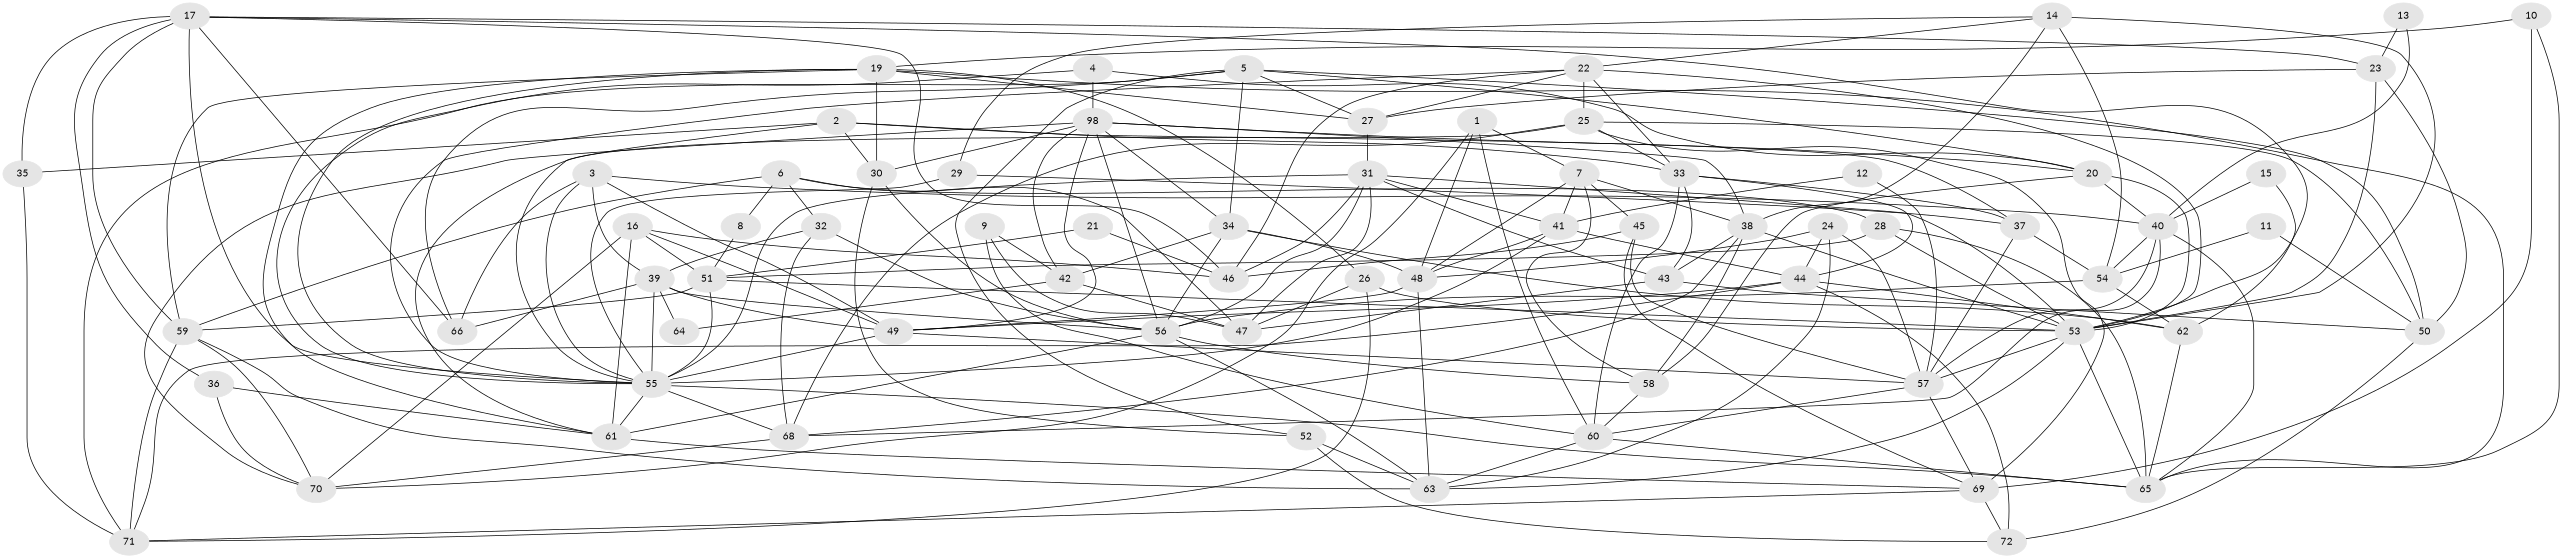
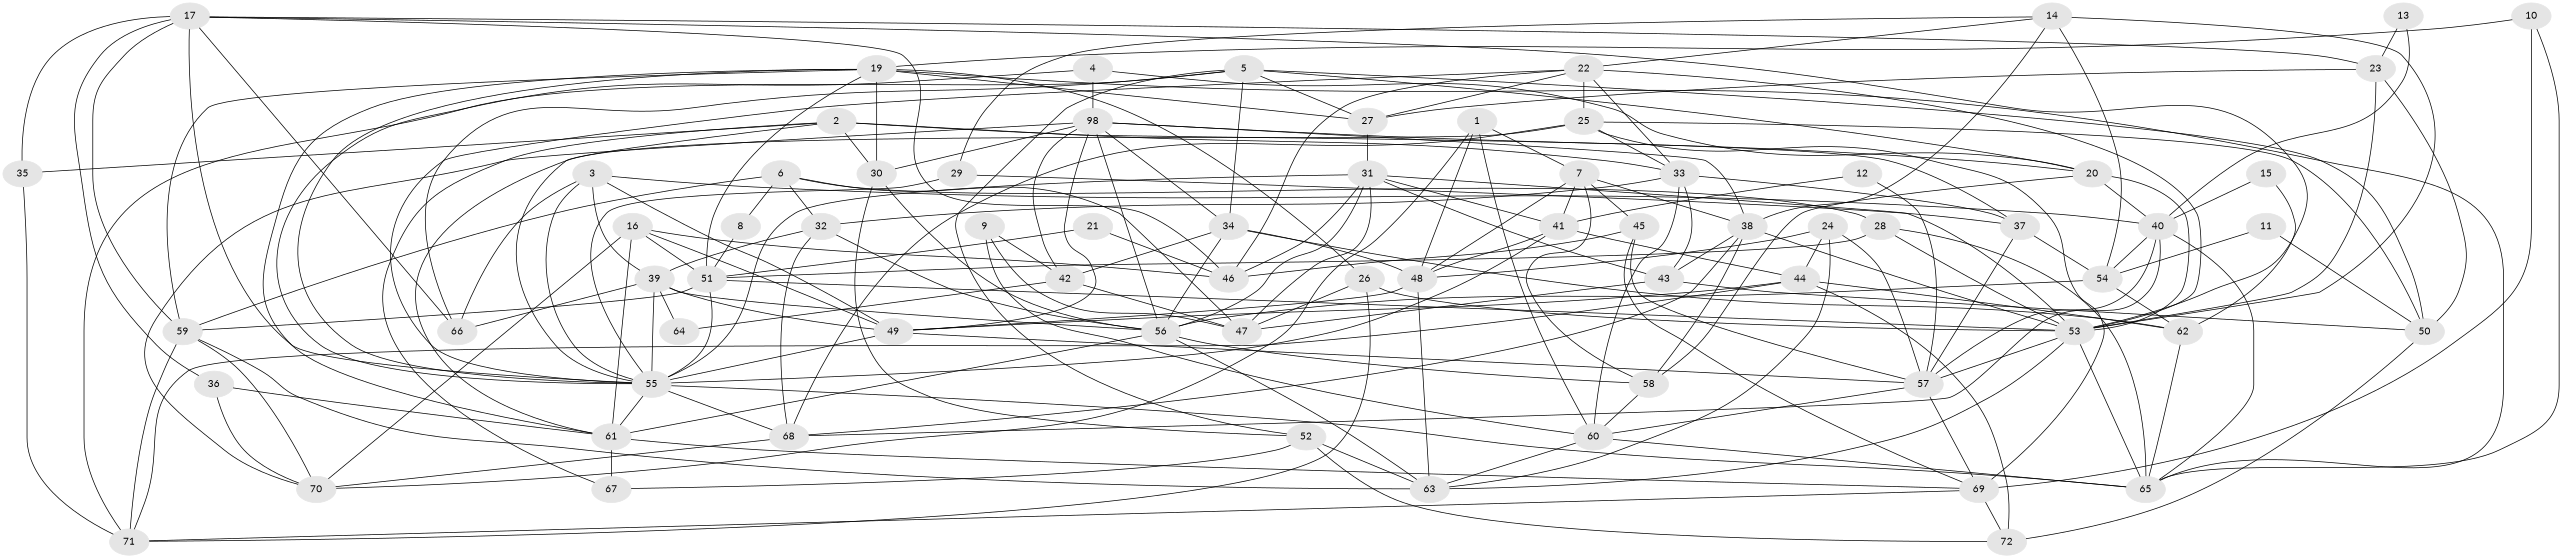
none -> (757, 152)
(1910, 219) -> (1251, 204)
none -> (611, 489)
